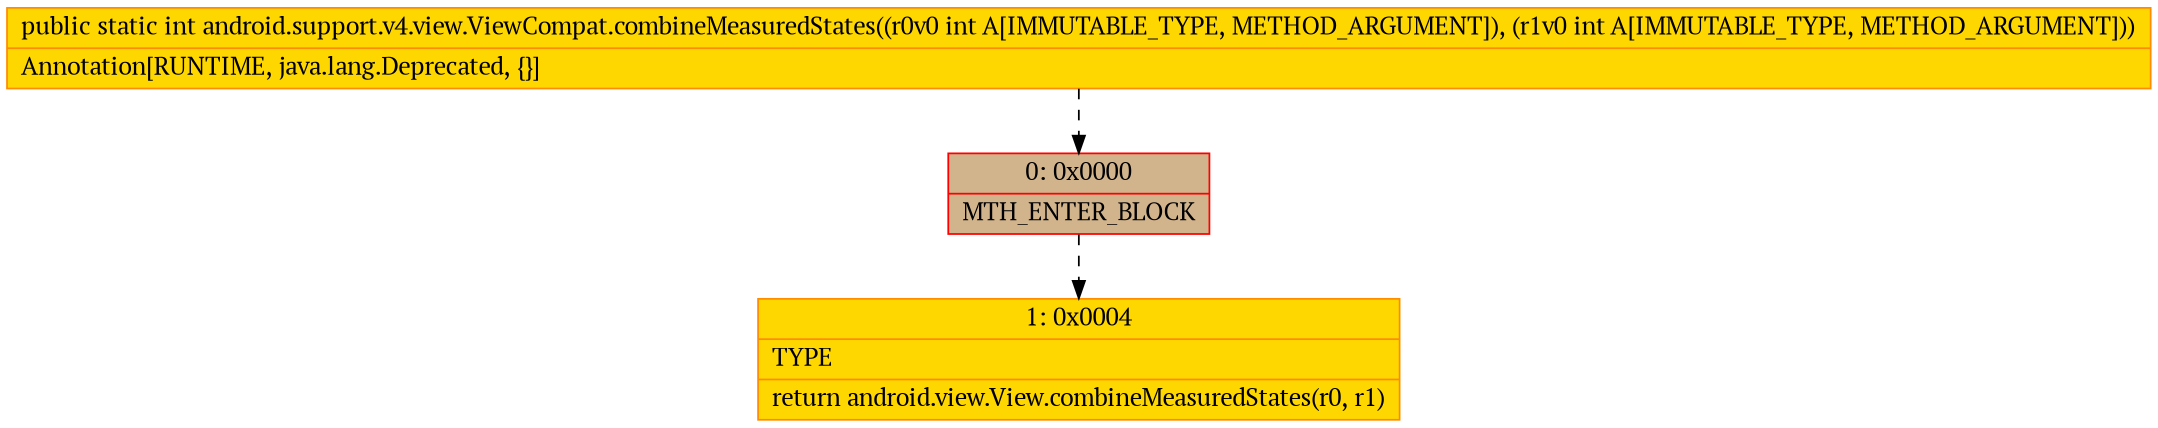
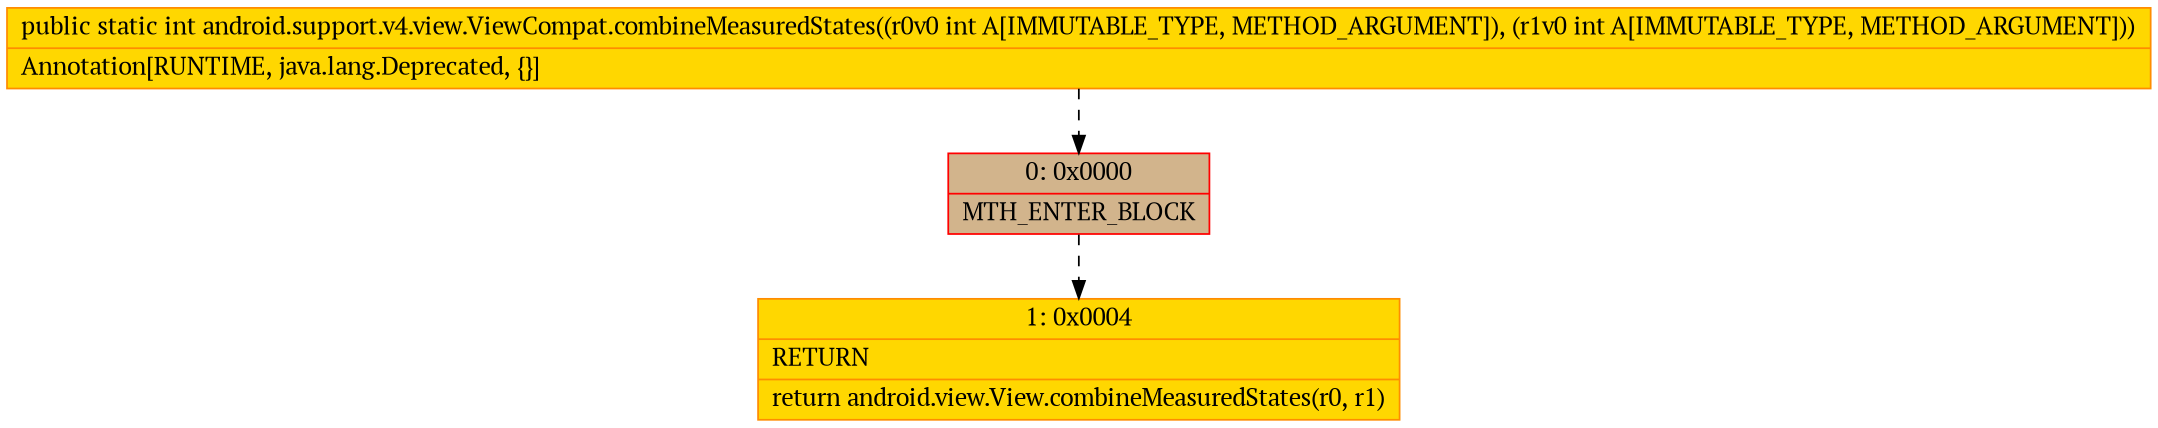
(803, 358) -> (821, 358)
